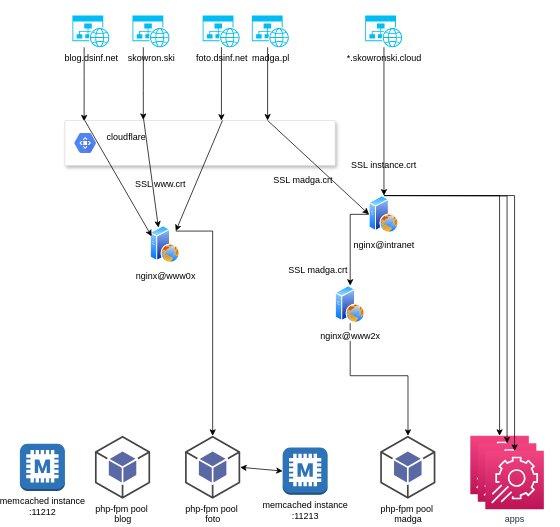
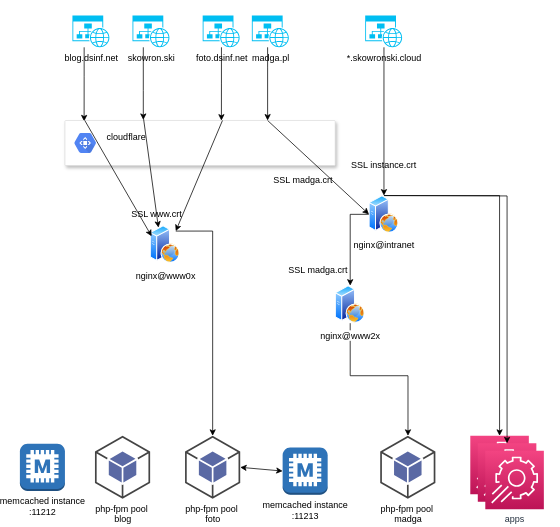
(161, 184) -> (157, 214)
(514, 317) -> none
